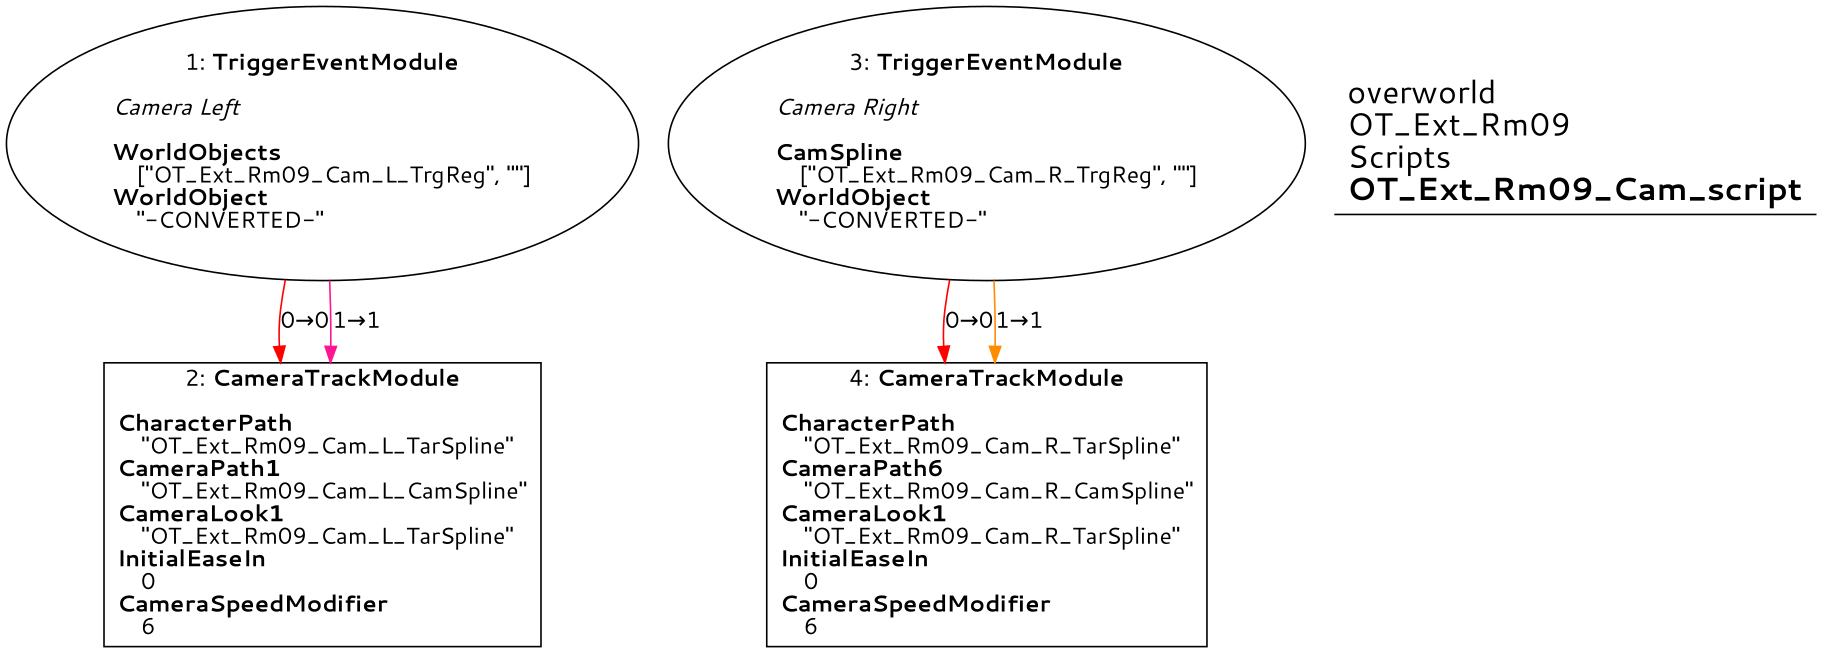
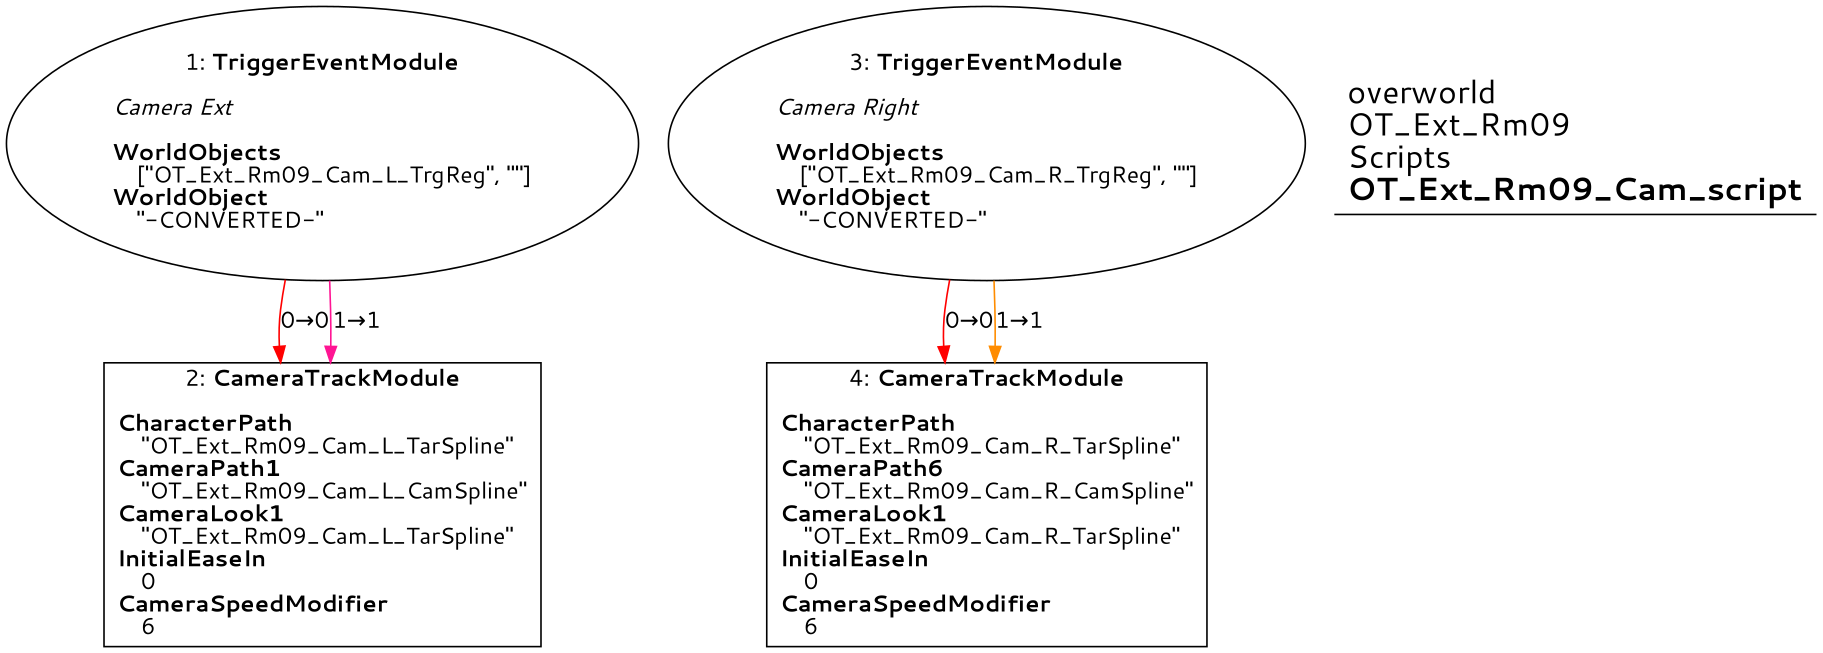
(176, 108) -> (173, 108)
(839, 153) -> (860, 153)
